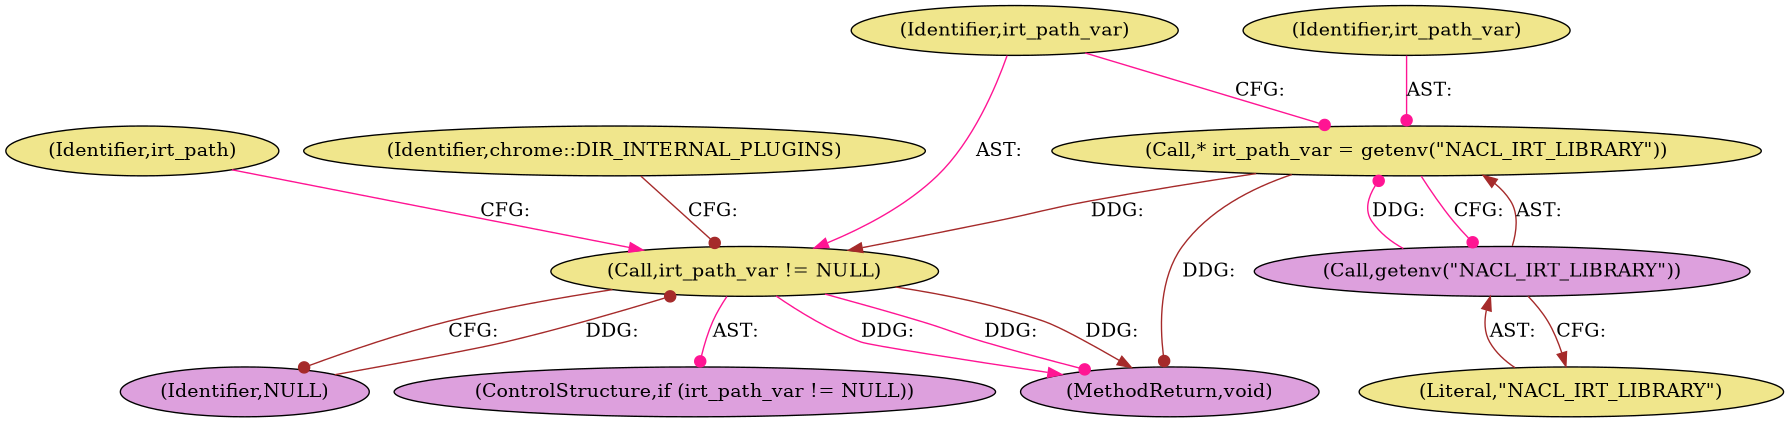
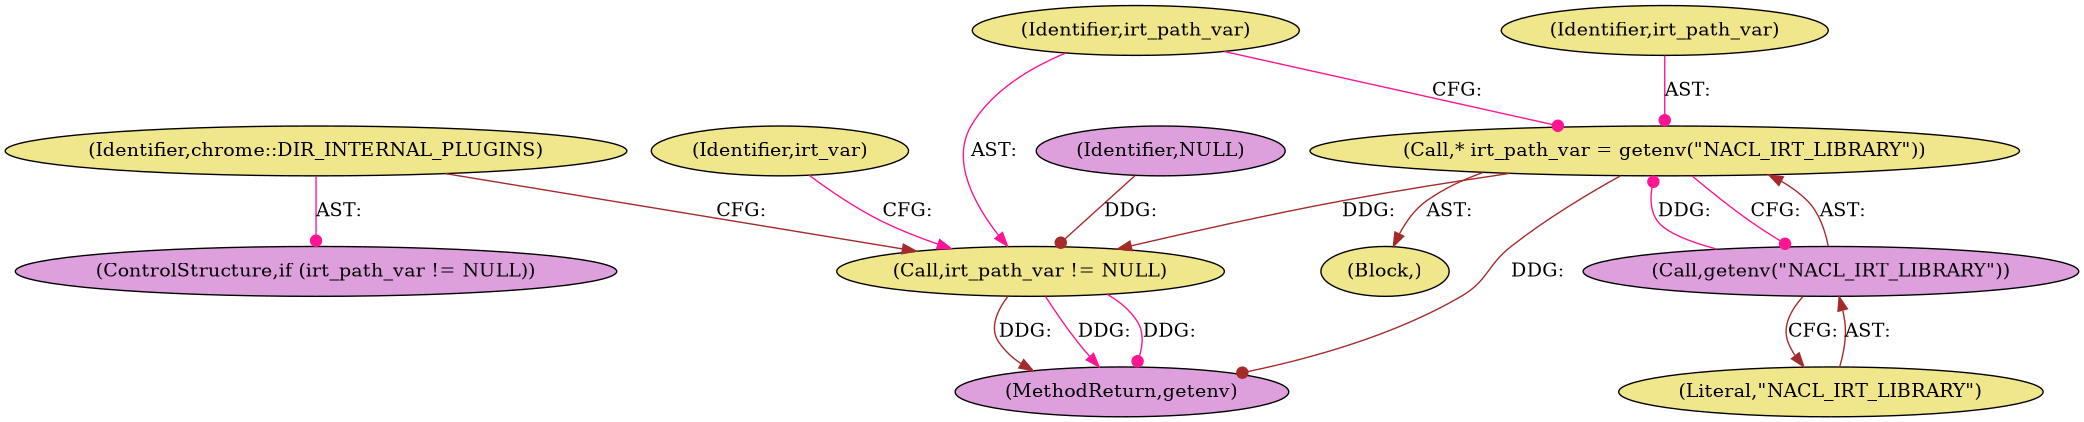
(142, 151) -> (780, 151)
(676, 208) -> (674, 211)
none -> (1385, 271)
(459, 319) -> none
(711, 325) -> (316, 206)
(1170, 392) -> (1122, 392)
